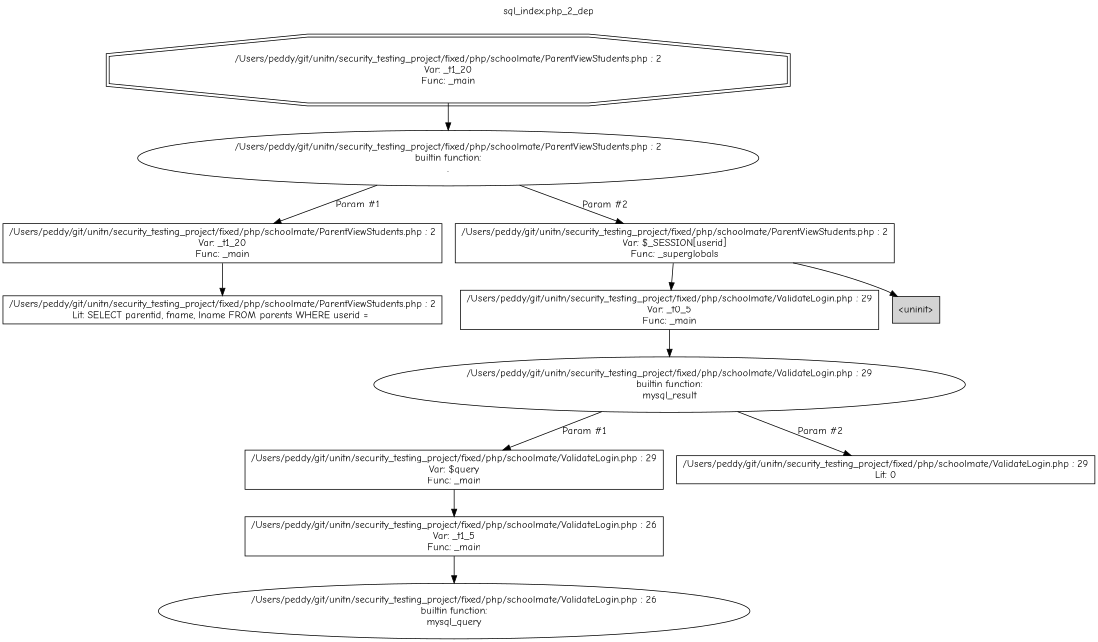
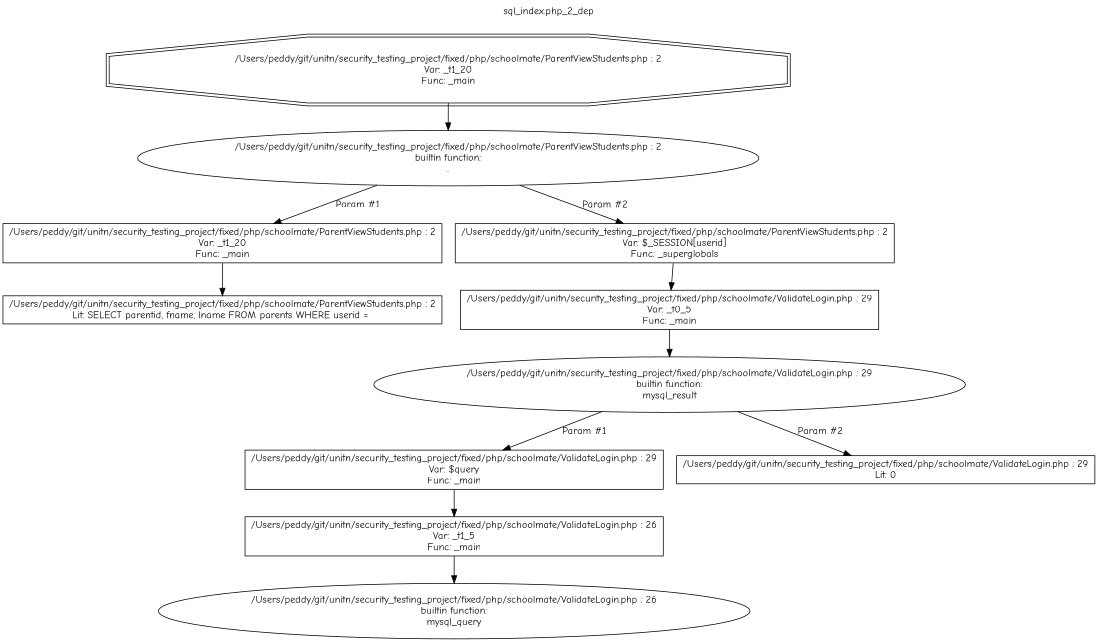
(916, 310) -> none
